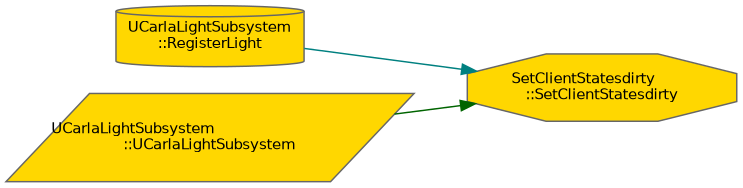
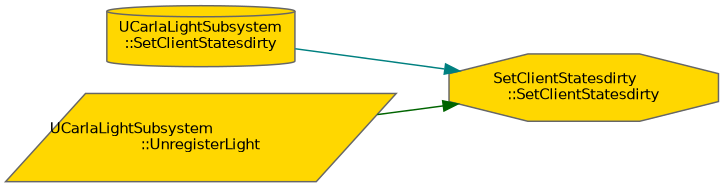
(210, 36) -> (201, 36)
(210, 138) -> (201, 138)
